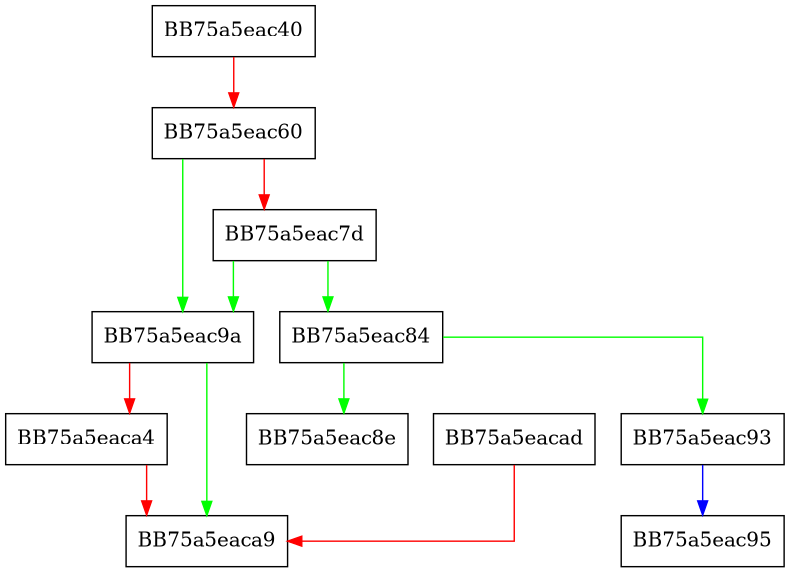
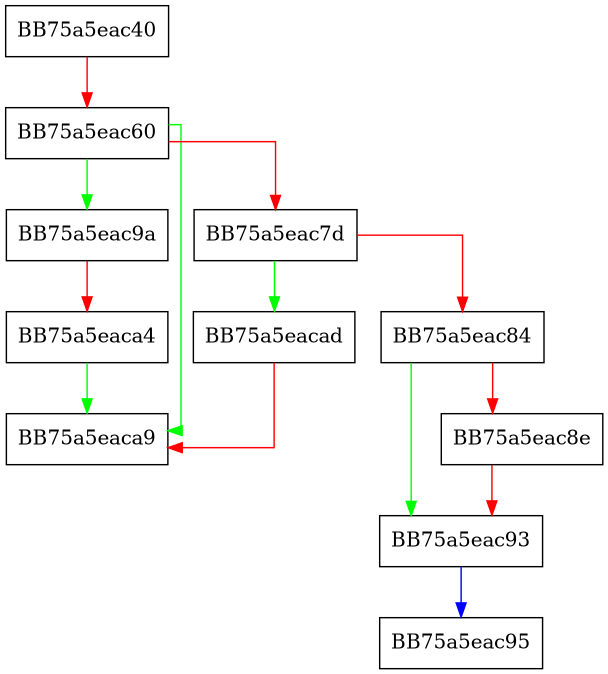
(233, 279) -> (274, 279)
(328, 279) -> (441, 235)
(344, 381) -> (493, 381)
(207, 432) -> (181, 272)
(147, 483) -> (87, 381)
none -> (492, 483)
